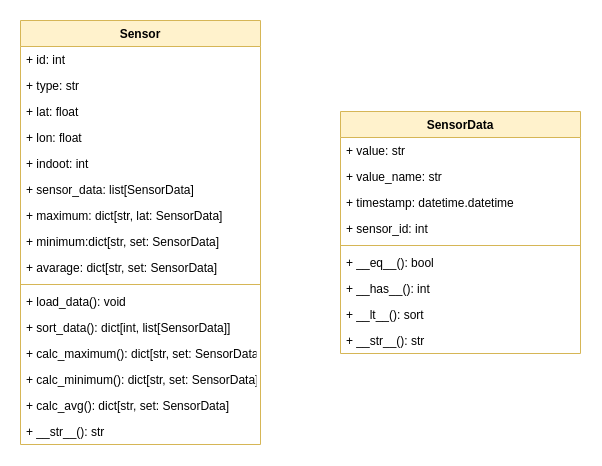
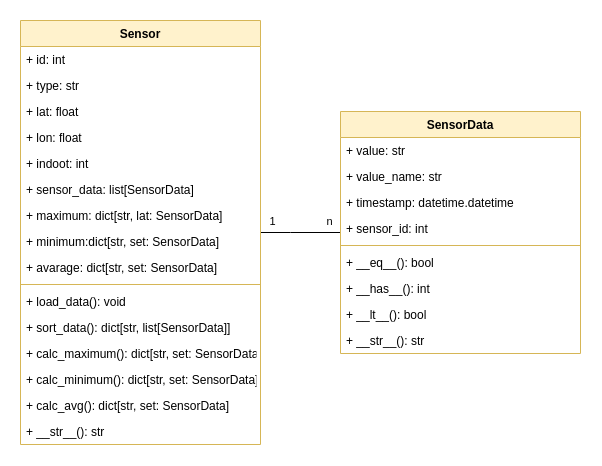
none -> (300, 233)
(394, 315) -> (392, 315)
(153, 328) -> (155, 328)
